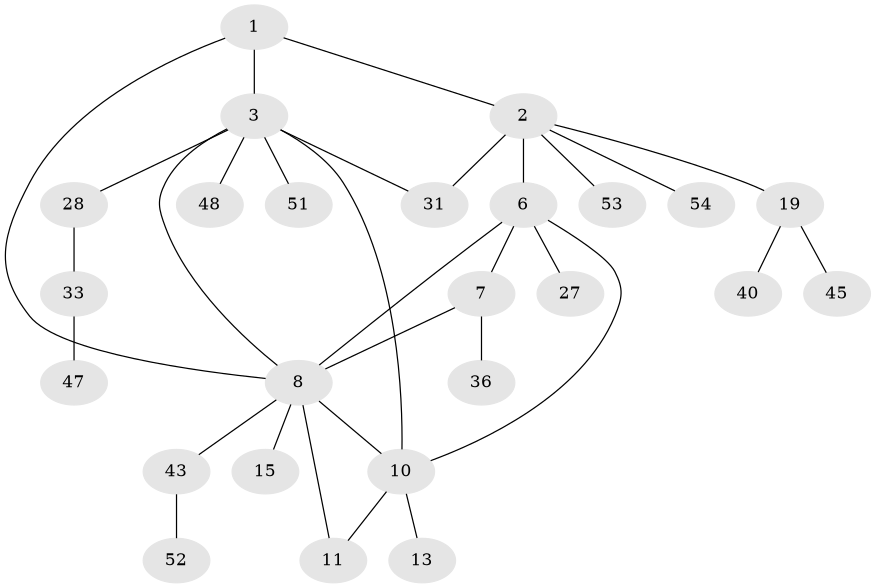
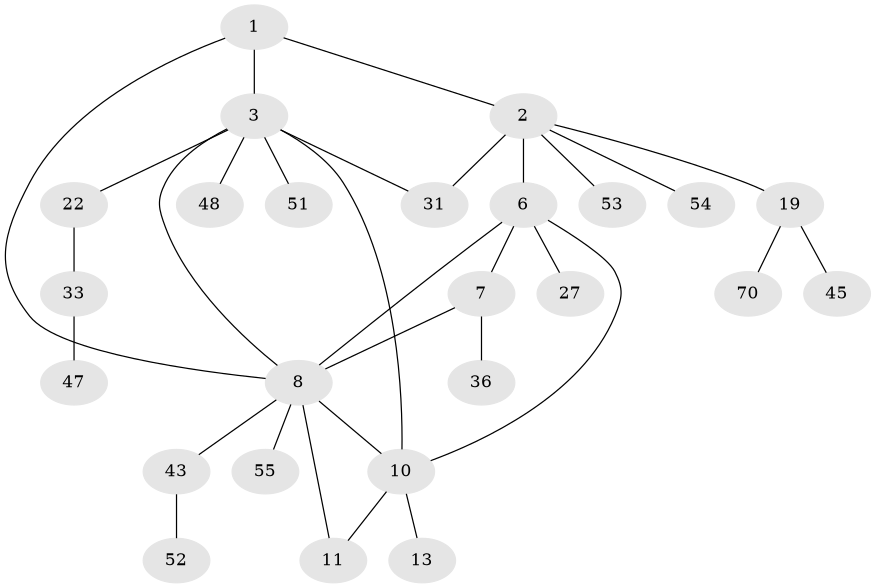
(74, 205) -> (74, 205)
(748, 294) -> (748, 294)
(265, 472) -> (265, 472)
